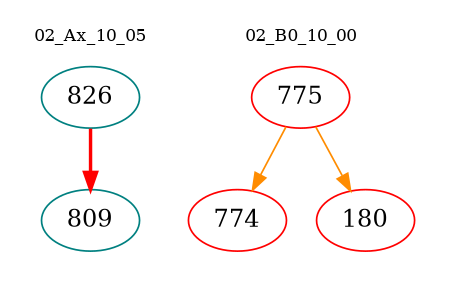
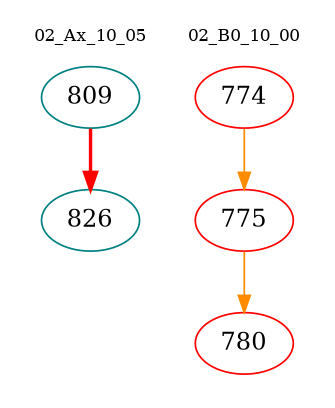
(91, 150) -> (91, 150)
(273, 151) -> (244, 150)
(366, 220) -> (244, 343)
